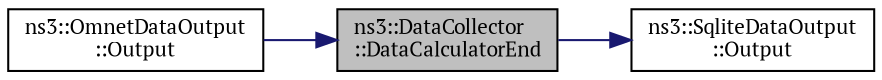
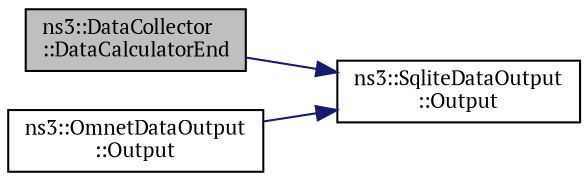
(290, 40) -> (290, 117)
